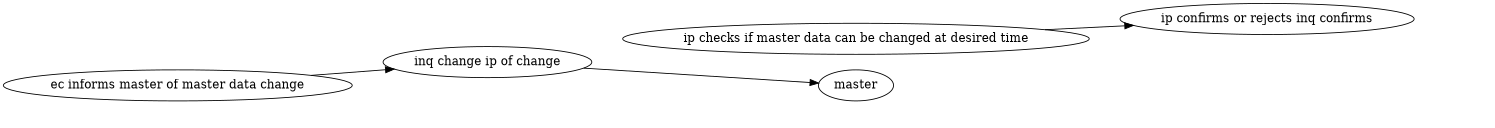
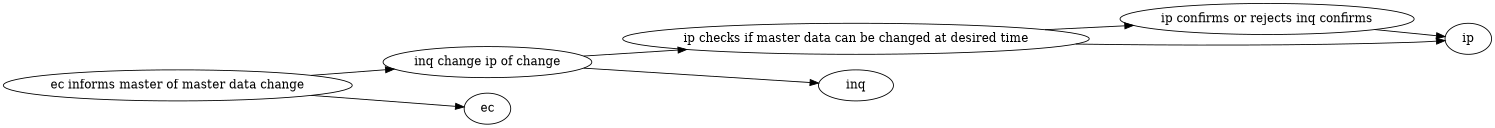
none -> (1468, 39)
none -> (631, 53)
(856, 85) -> (856, 85)
none -> (487, 109)
